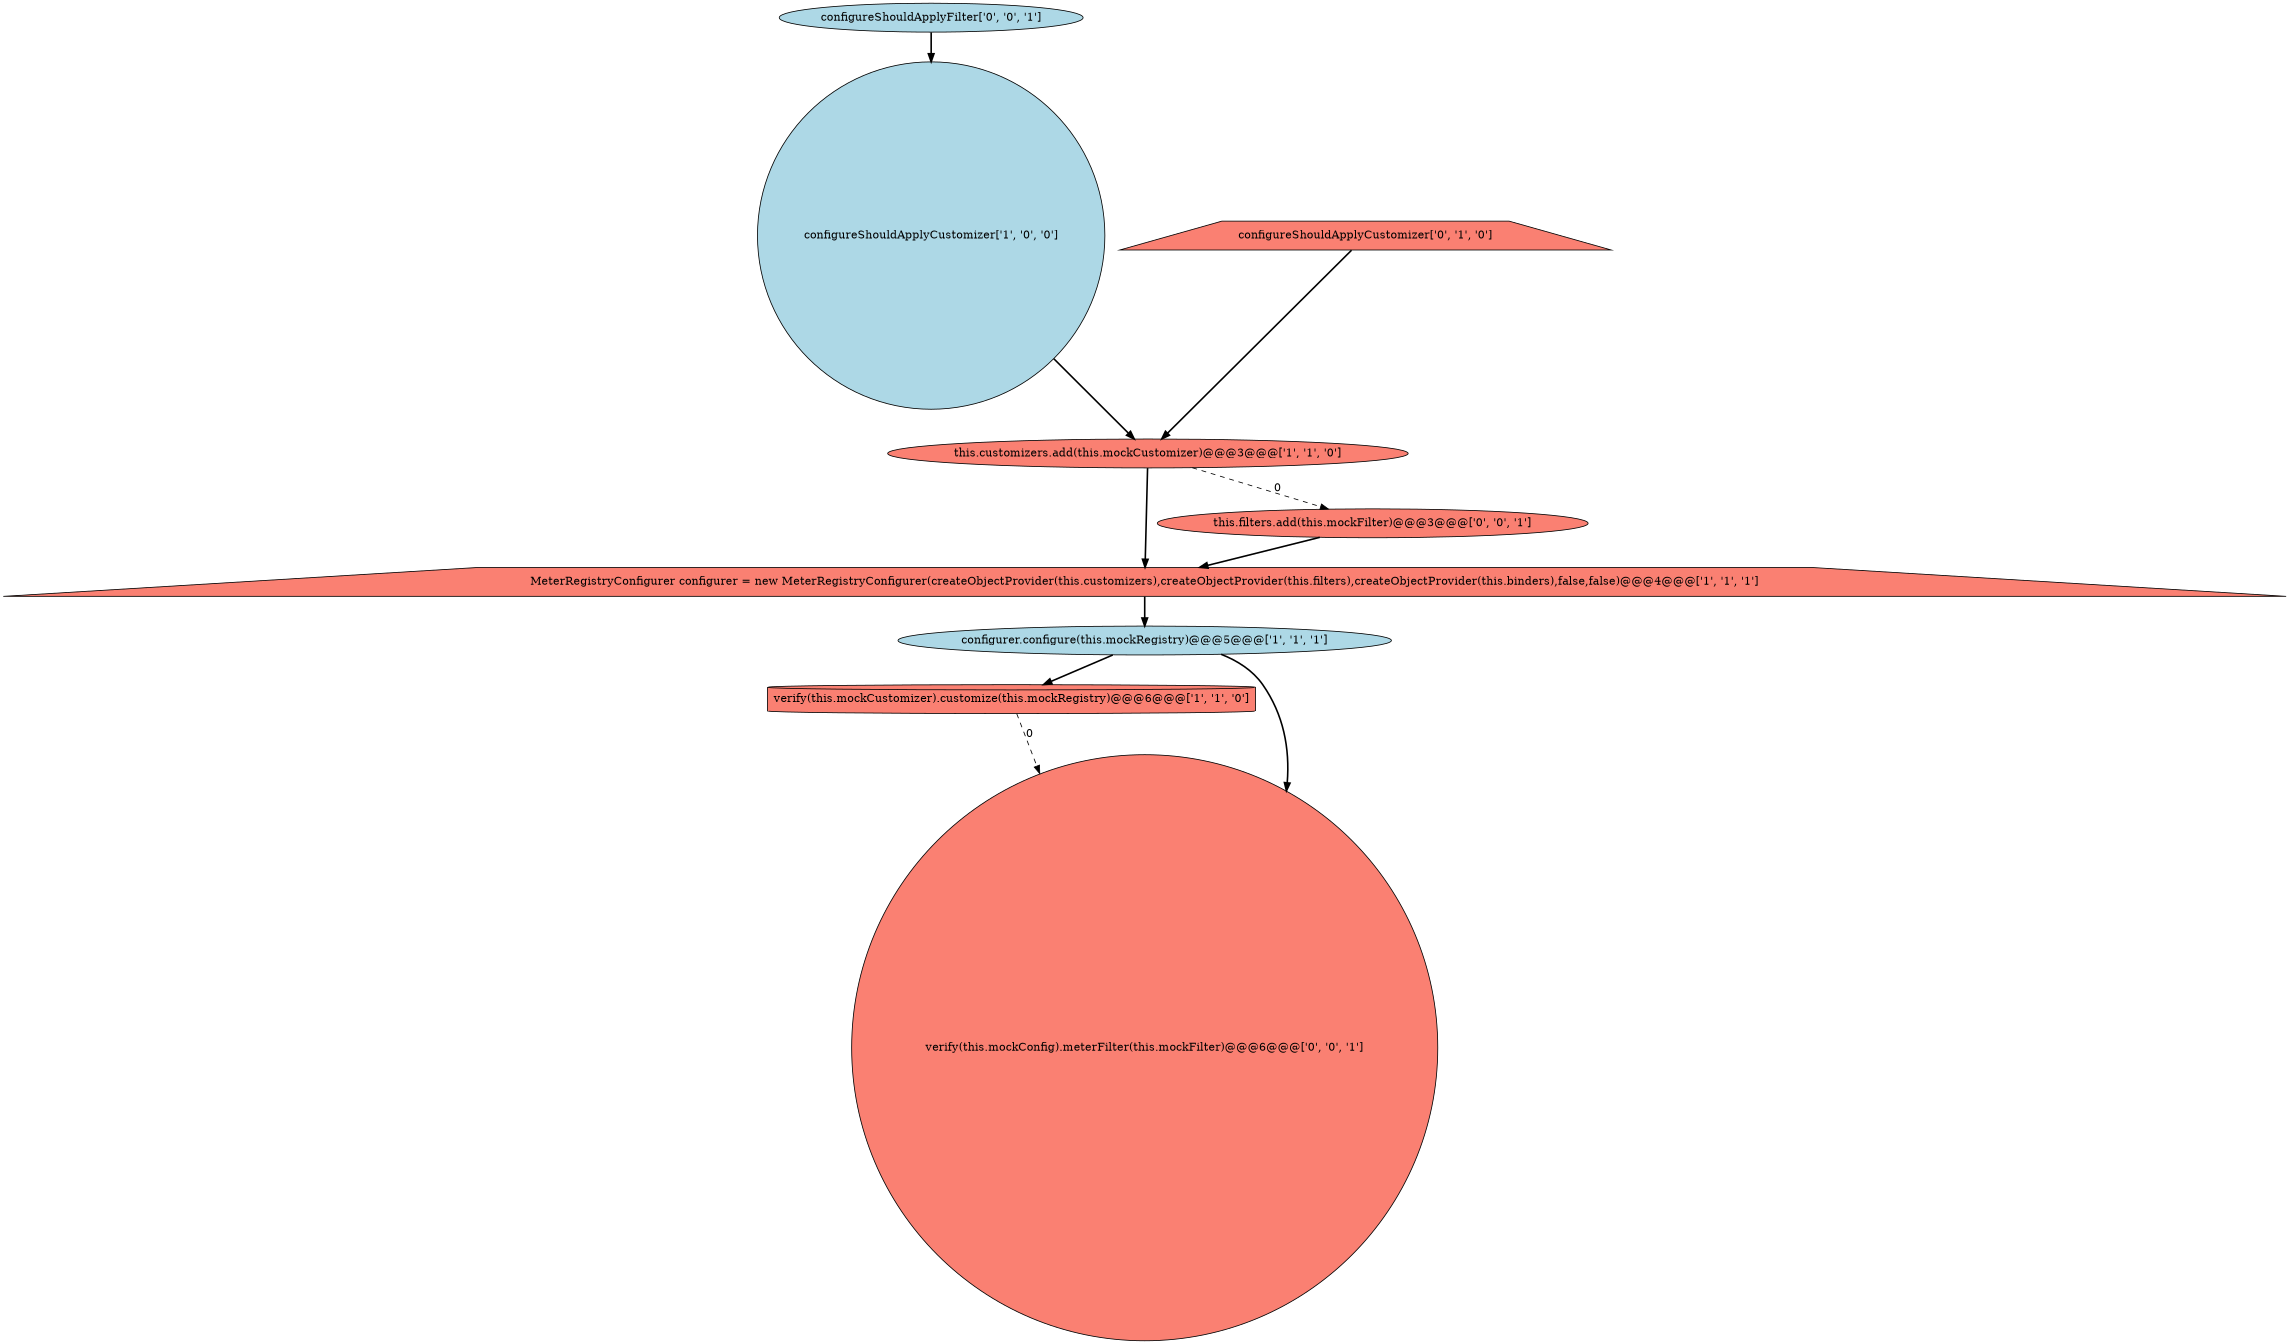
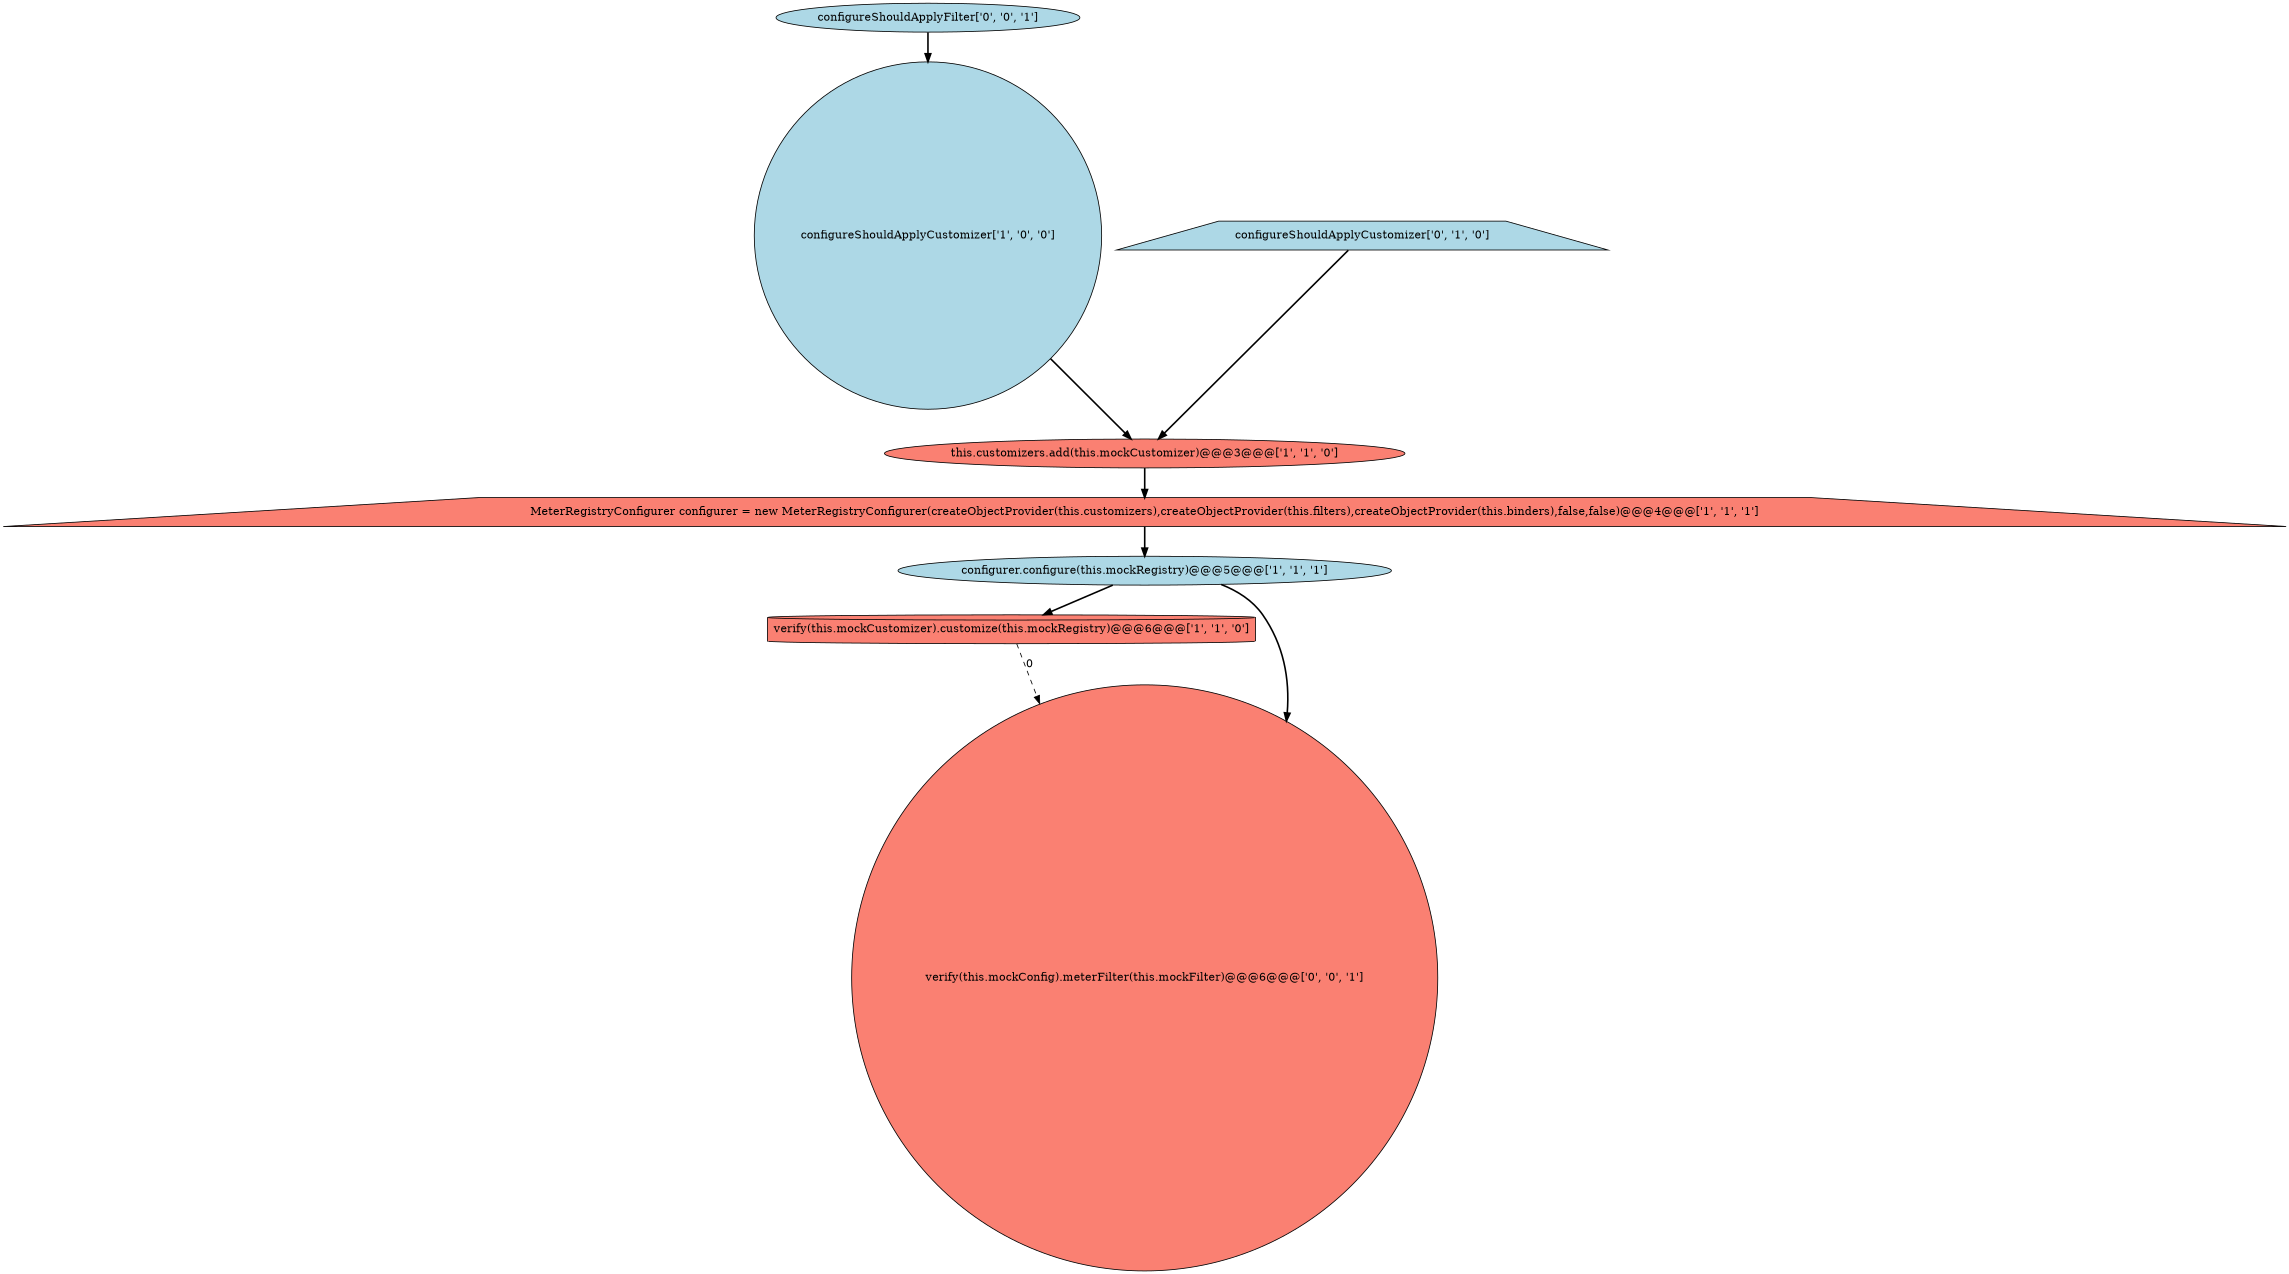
(1365, 236) -> (1362, 236)
(1373, 523) -> none
